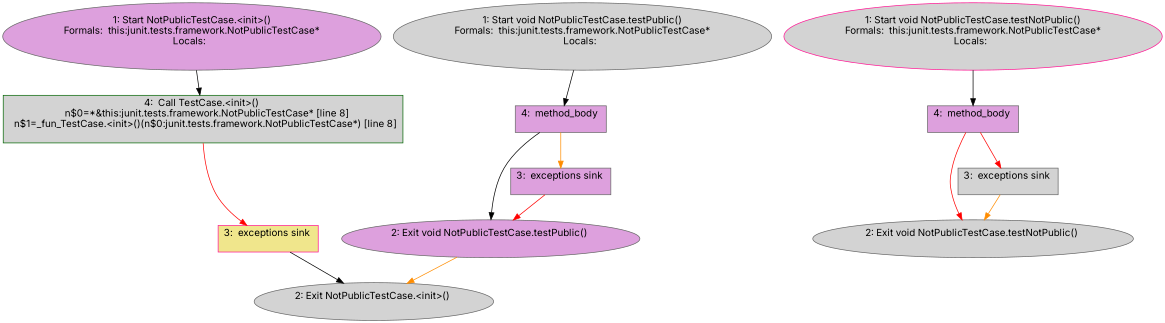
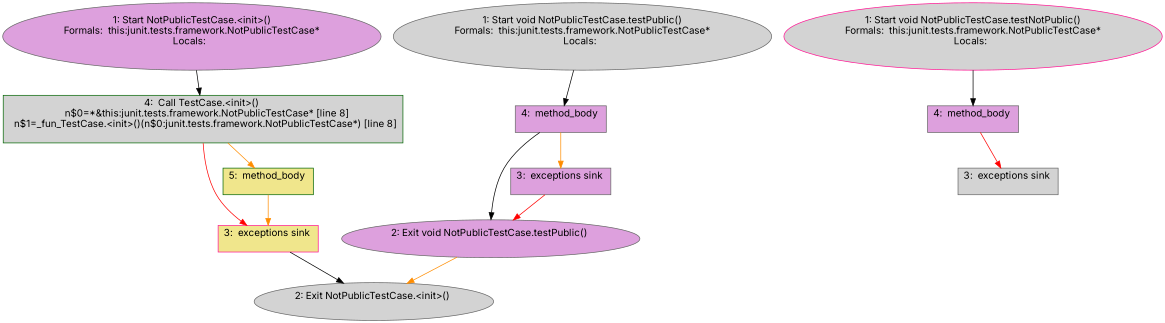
none -> (268, 181)
(973, 239) -> none
